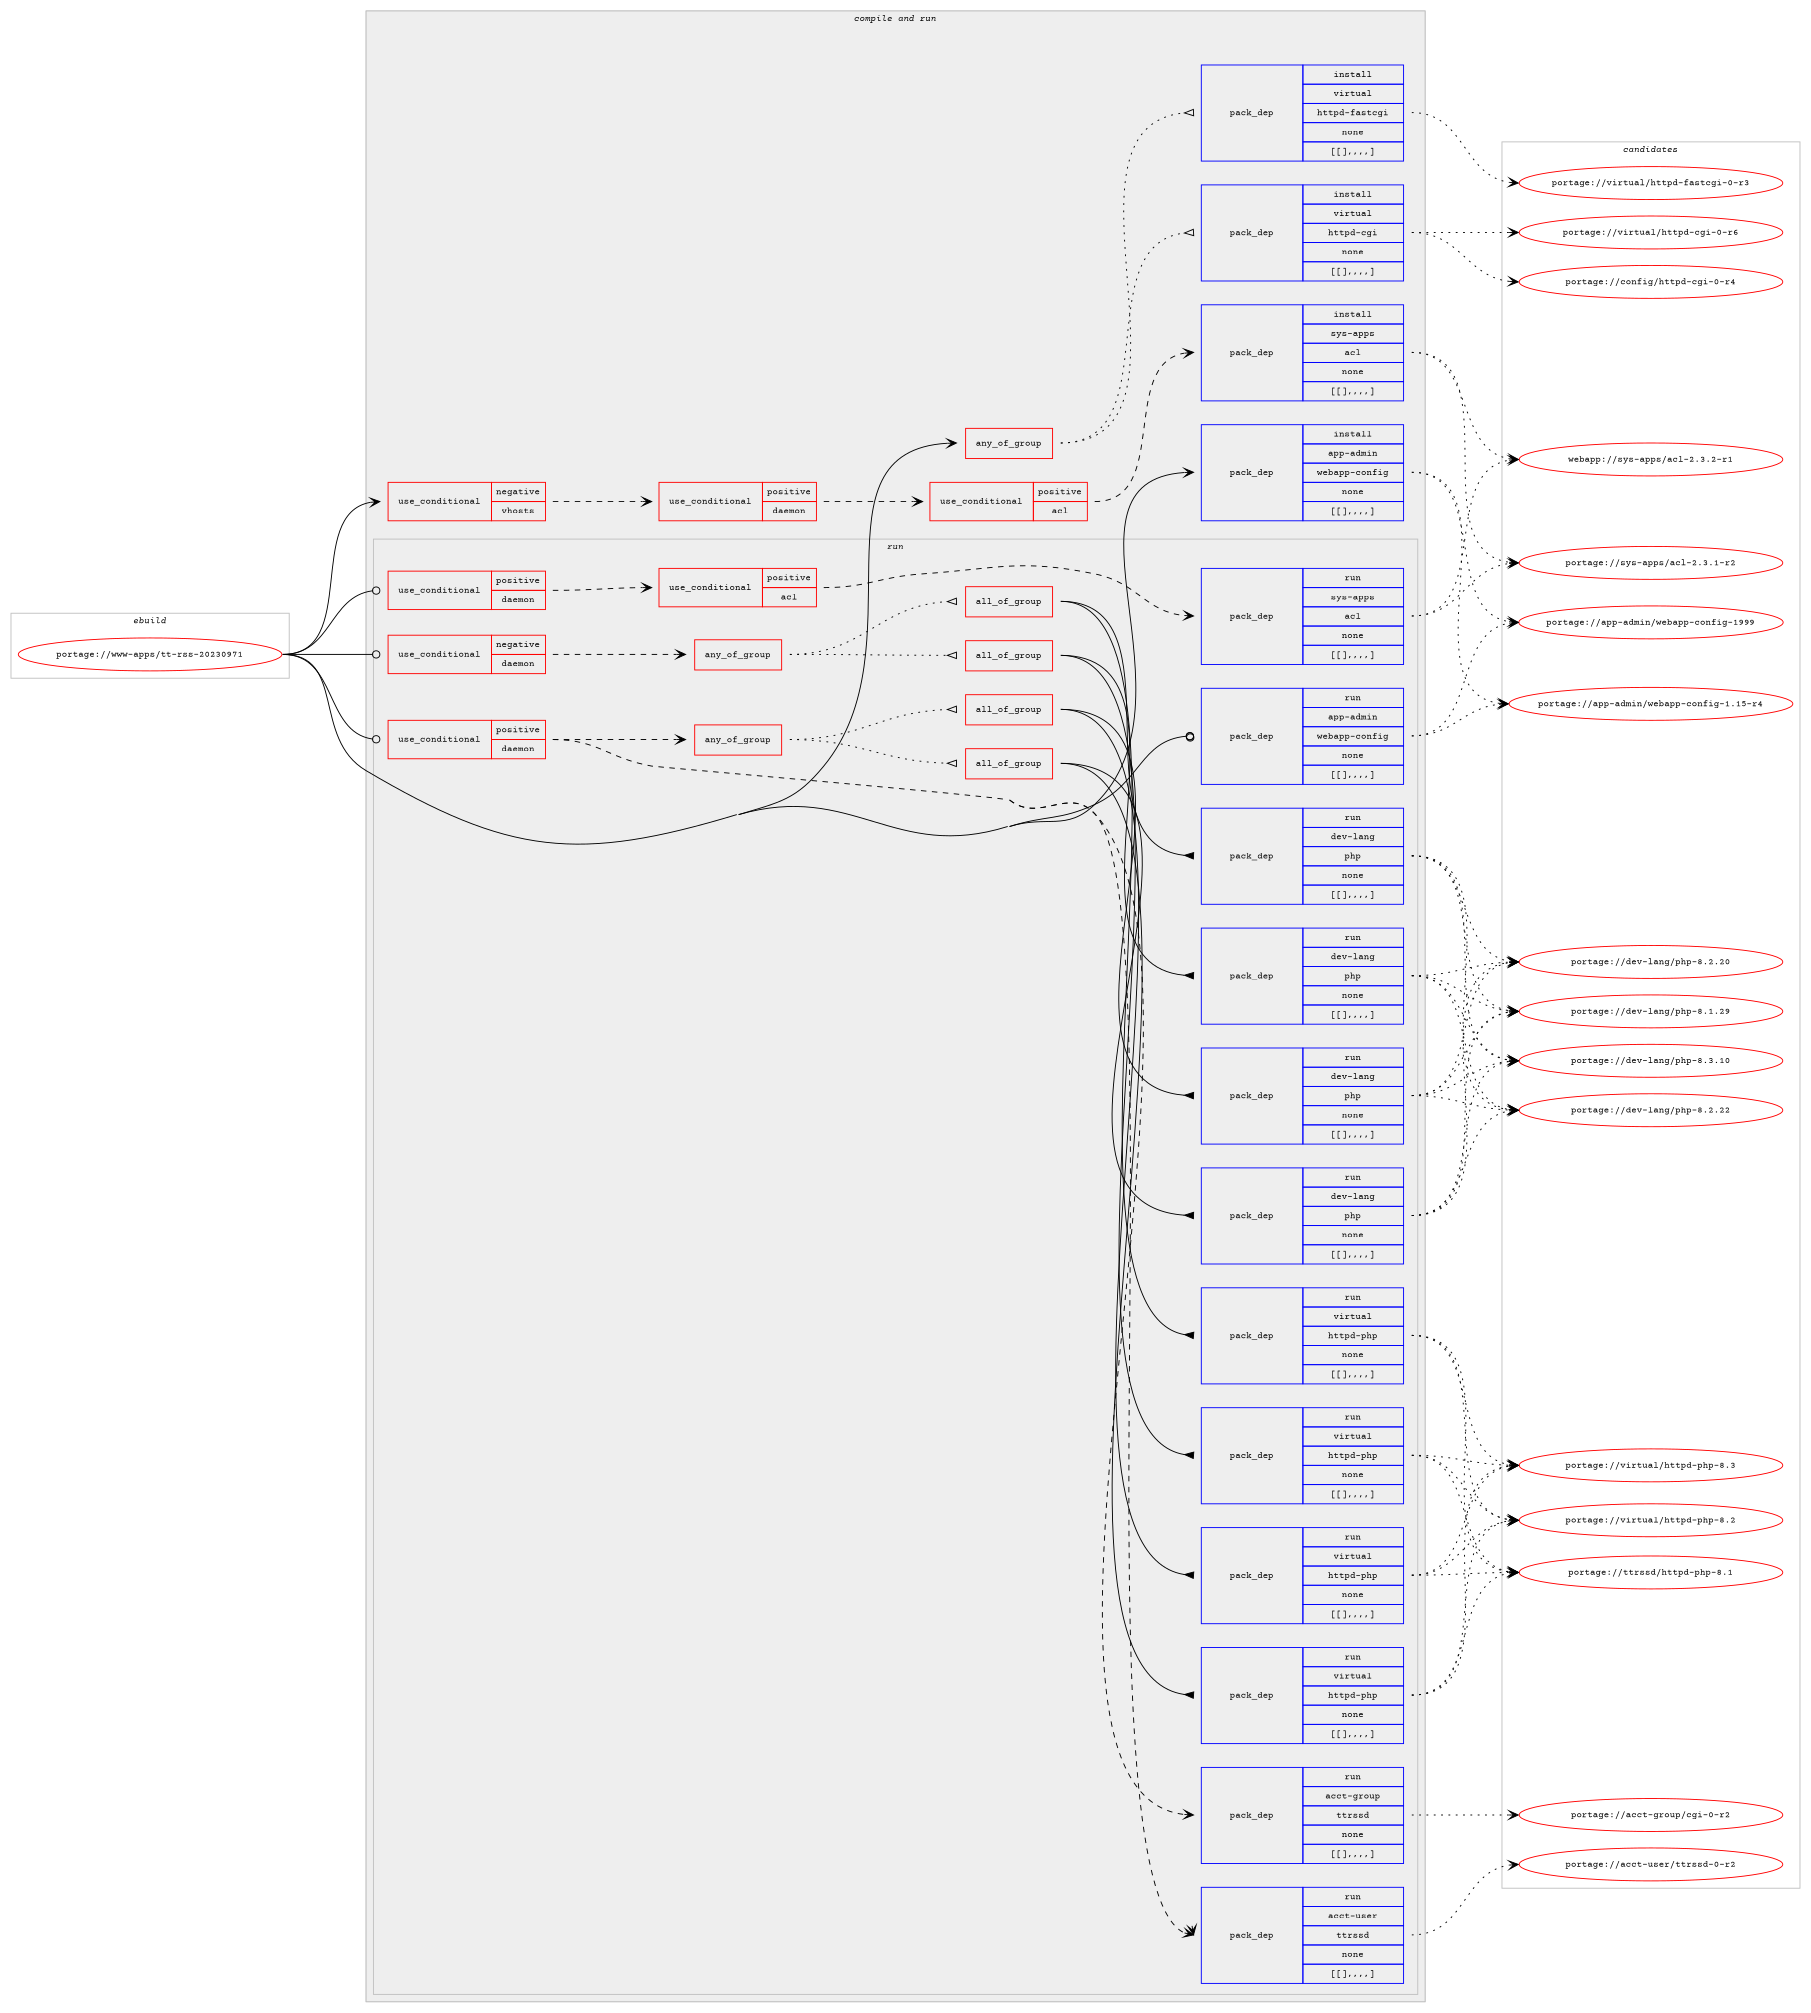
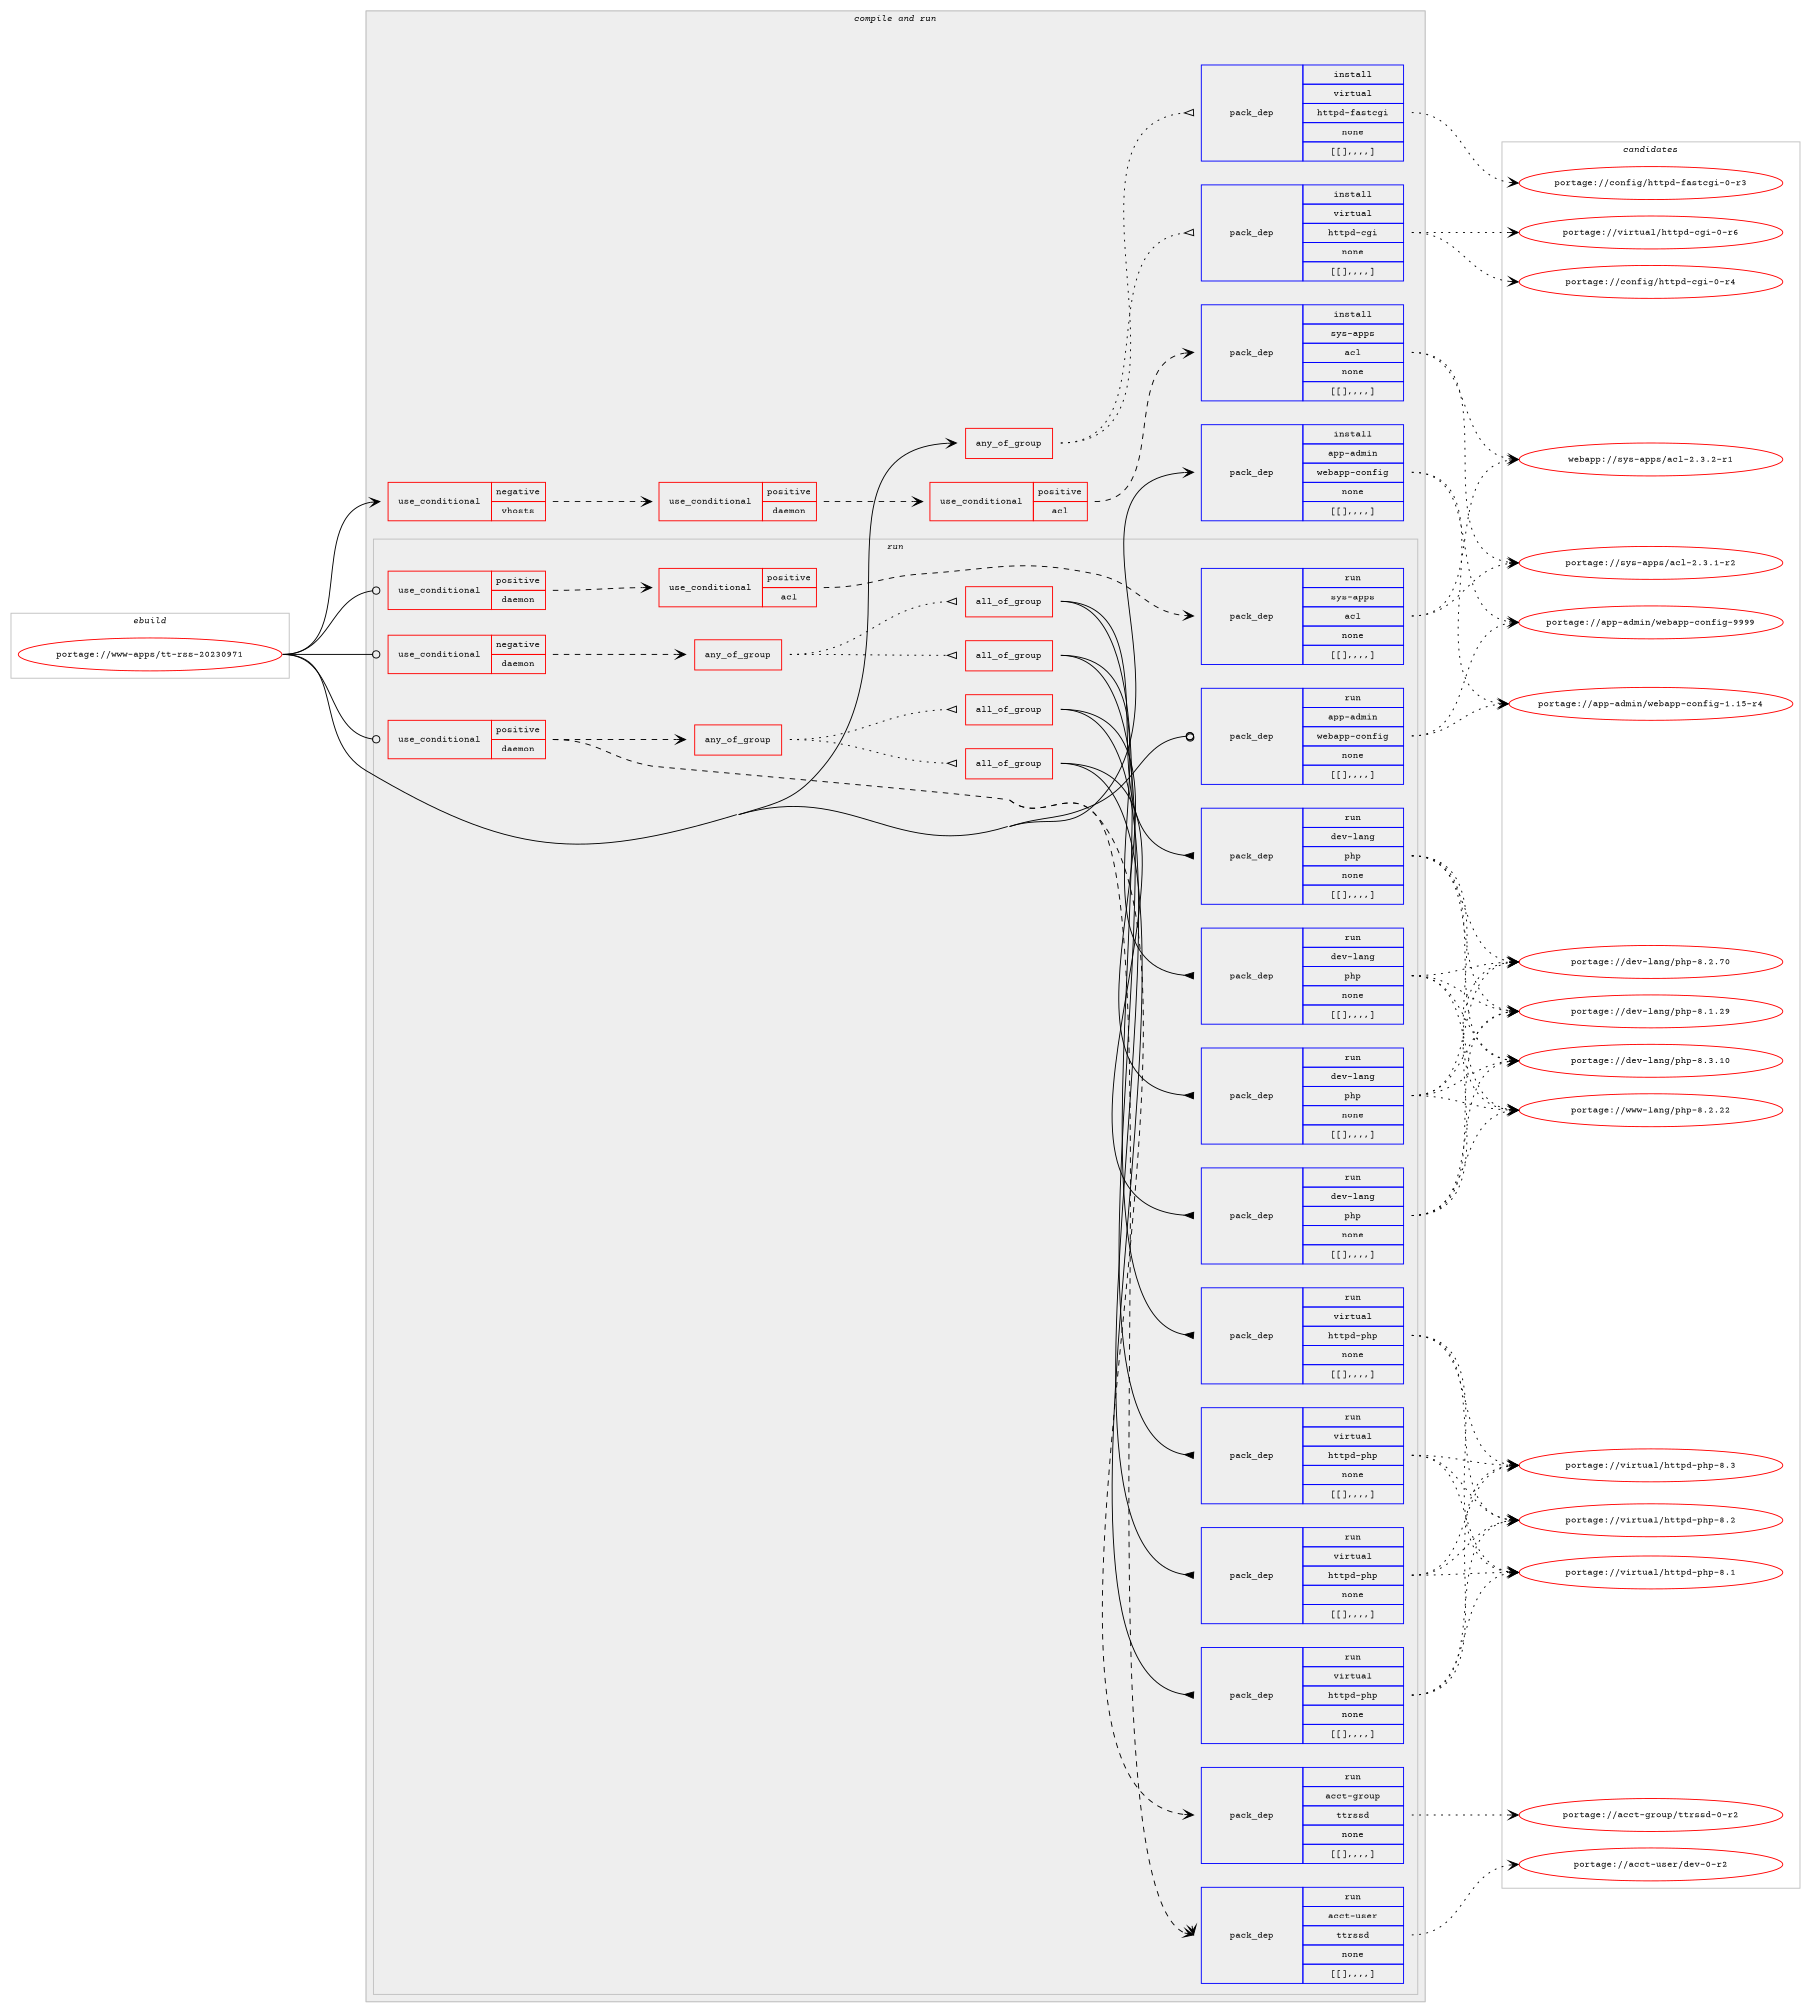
(1651, 183) -> (1651, 183)
(1651, 622) -> (1651, 622)
(1651, 962) -> (1651, 962)
(1651, 1110) -> (1651, 1110)
(1651, 1572) -> (1651, 1572)
(1651, 1815) -> (1651, 1815)
(1651, 1864) -> (1651, 1864)
